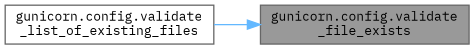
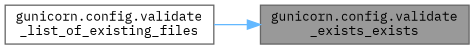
(365, 25) -> (365, 25)
